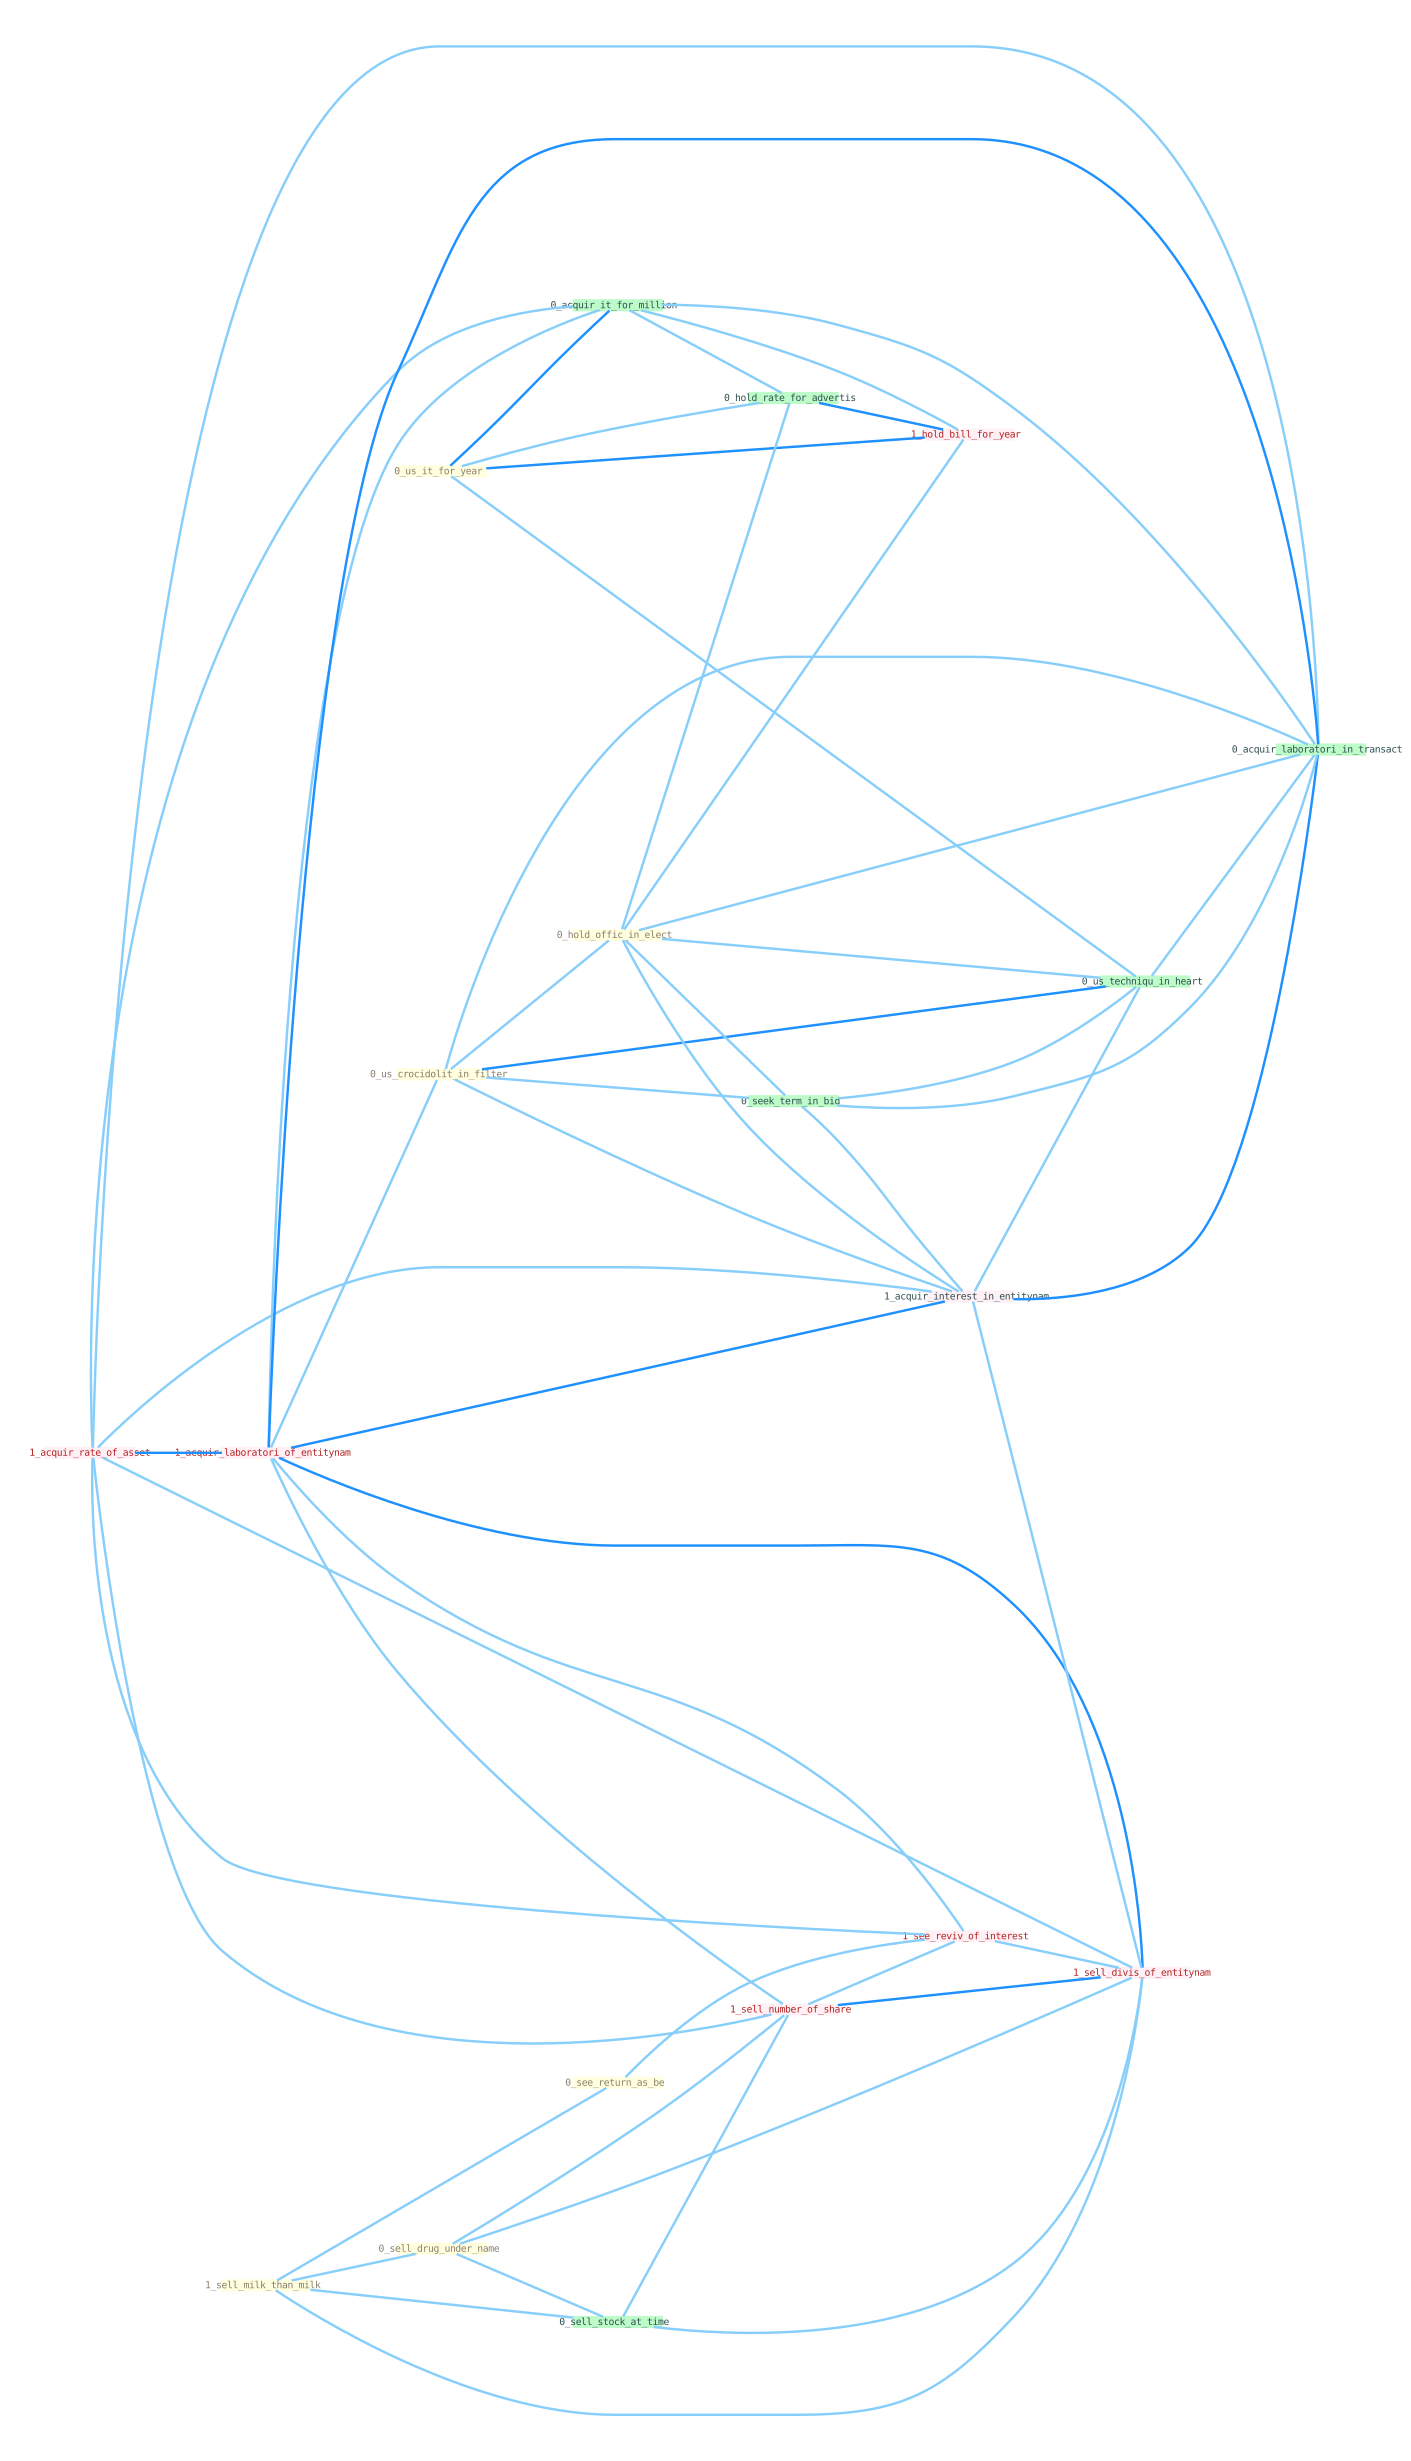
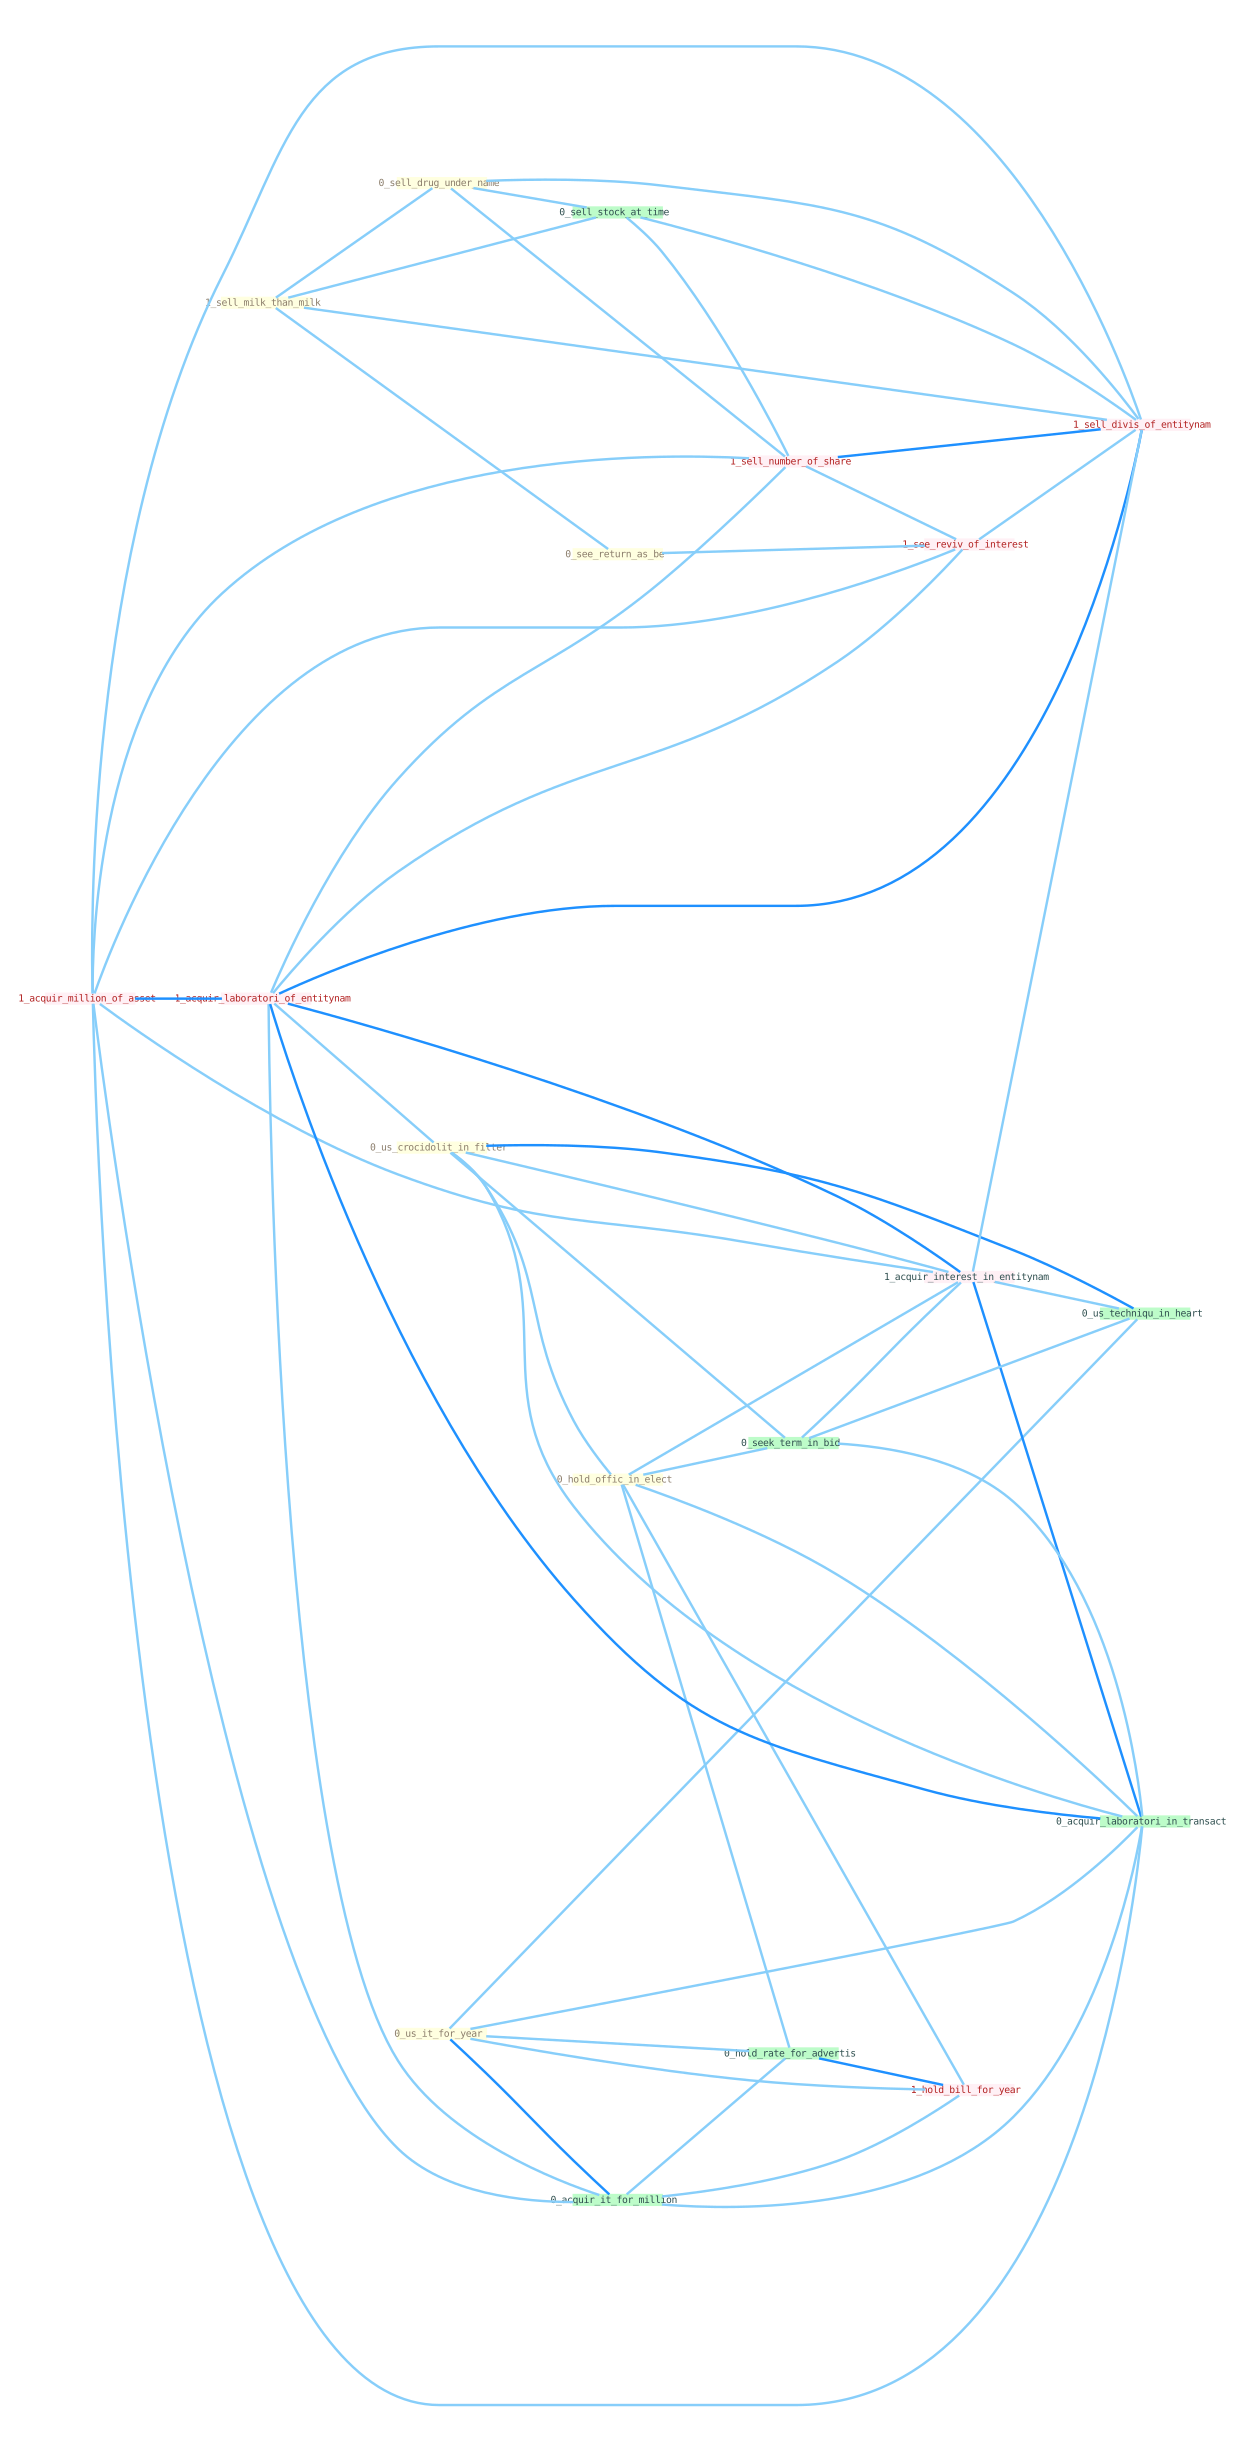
(706, 453) -> (697, 2074)
(1233, 865) -> (819, 1962)
(881, 958) -> none
(90, 1453) -> (90, 999)
